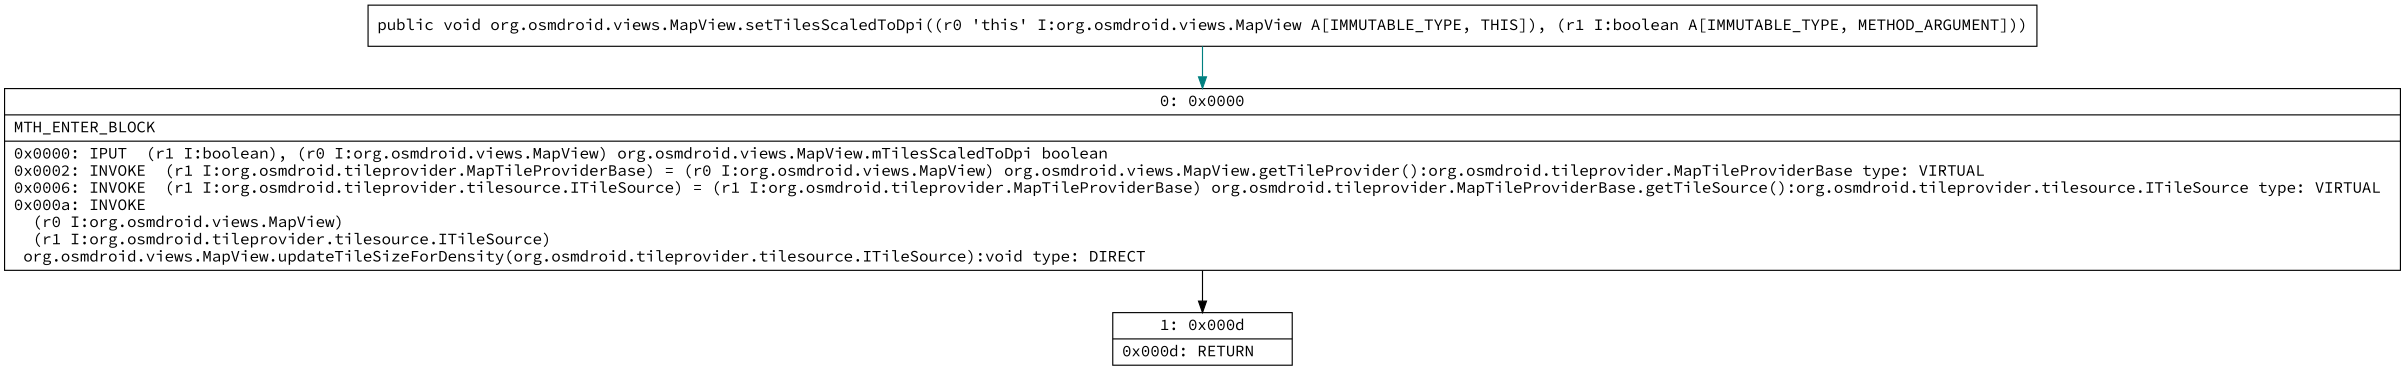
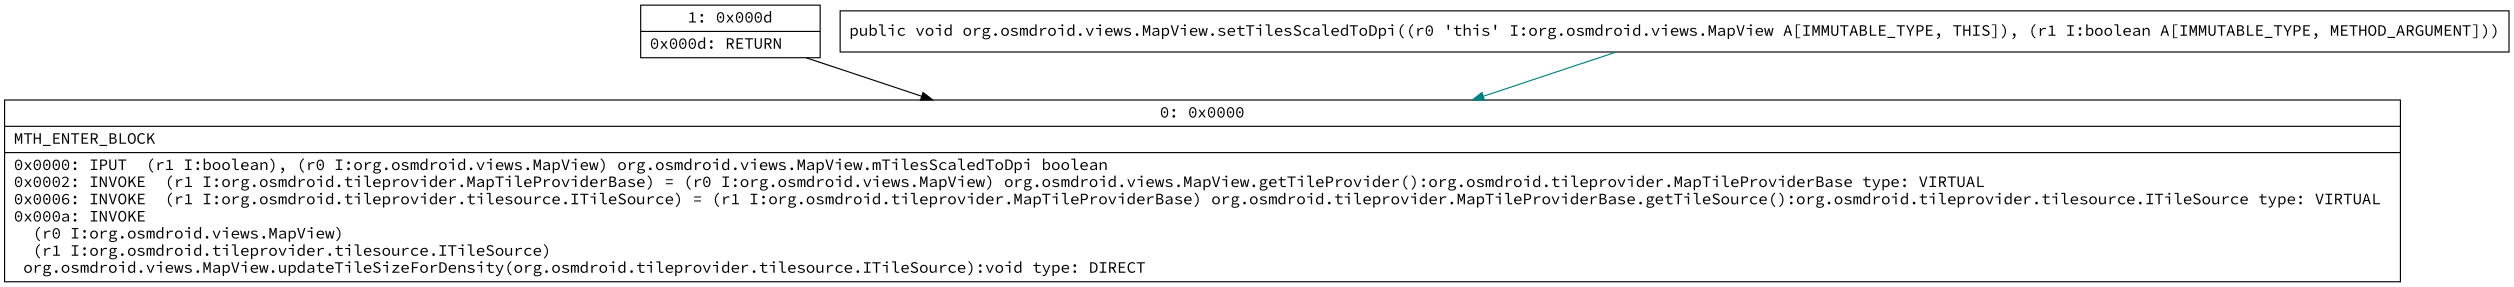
(1202, 286) -> (864, 77)
